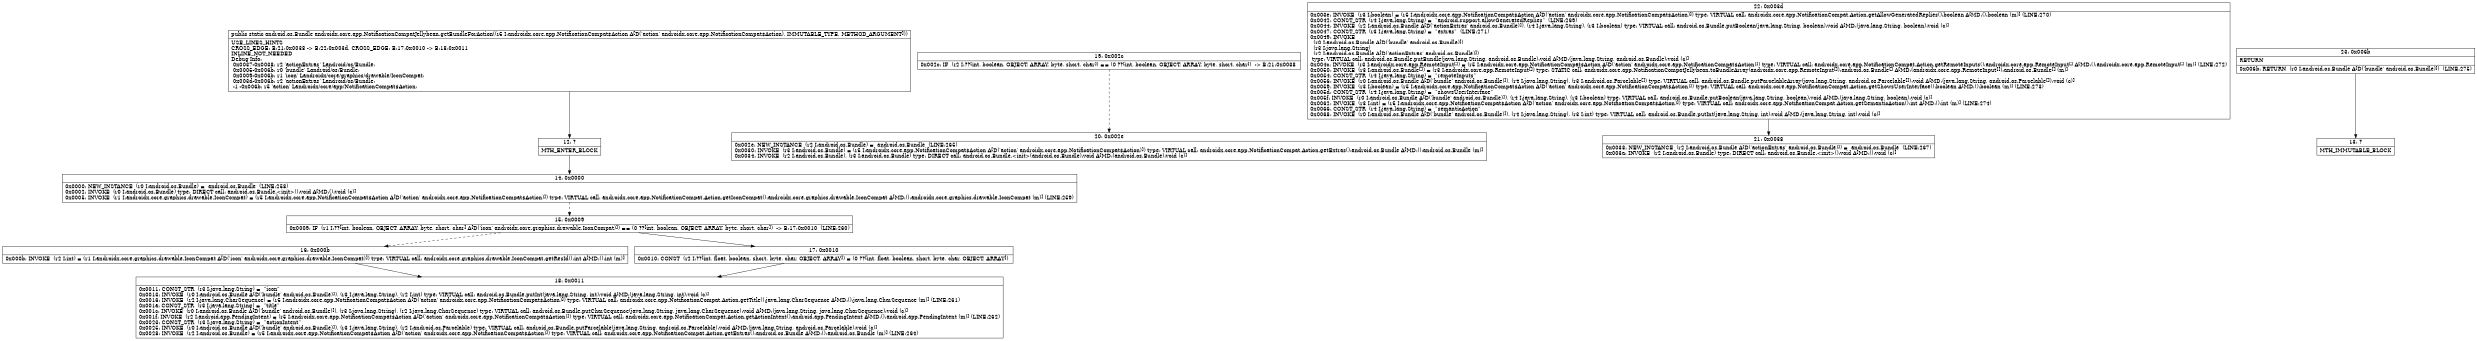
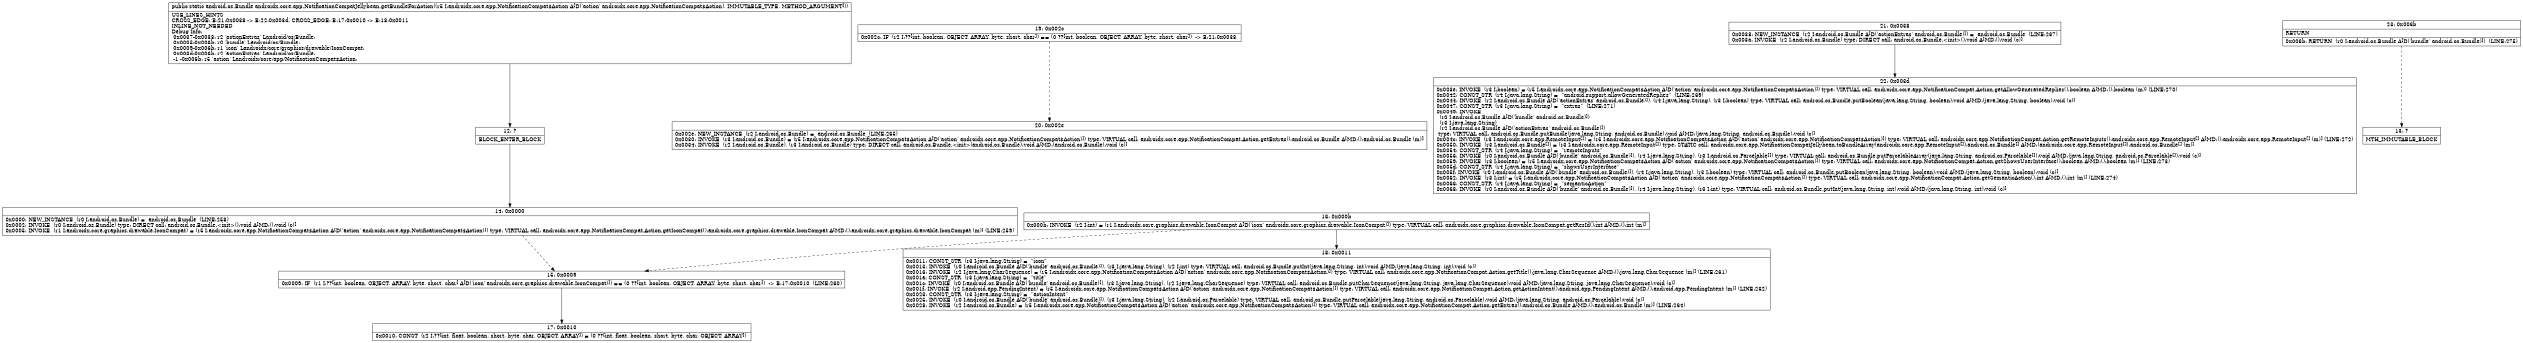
(2356, 104) -> (2402, 85)
(1769, 125) -> (1895, 59)
(570, 151) -> (510, 140)
(444, 239) -> (919, 247)
(753, 270) -> none
